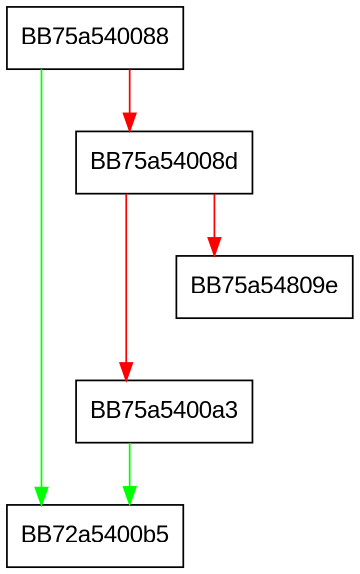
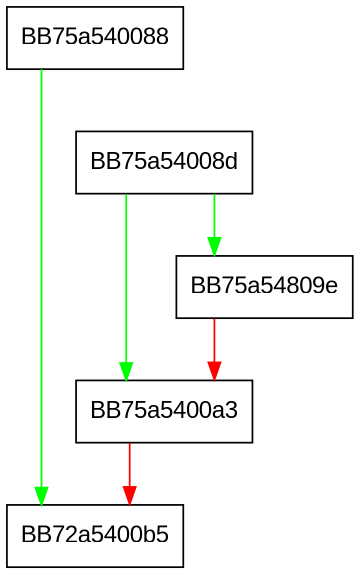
(130, 91) -> none
(214, 216) -> (214, 216)
(126, 279) -> (126, 279)
none -> (214, 340)
(130, 465) -> (130, 465)
